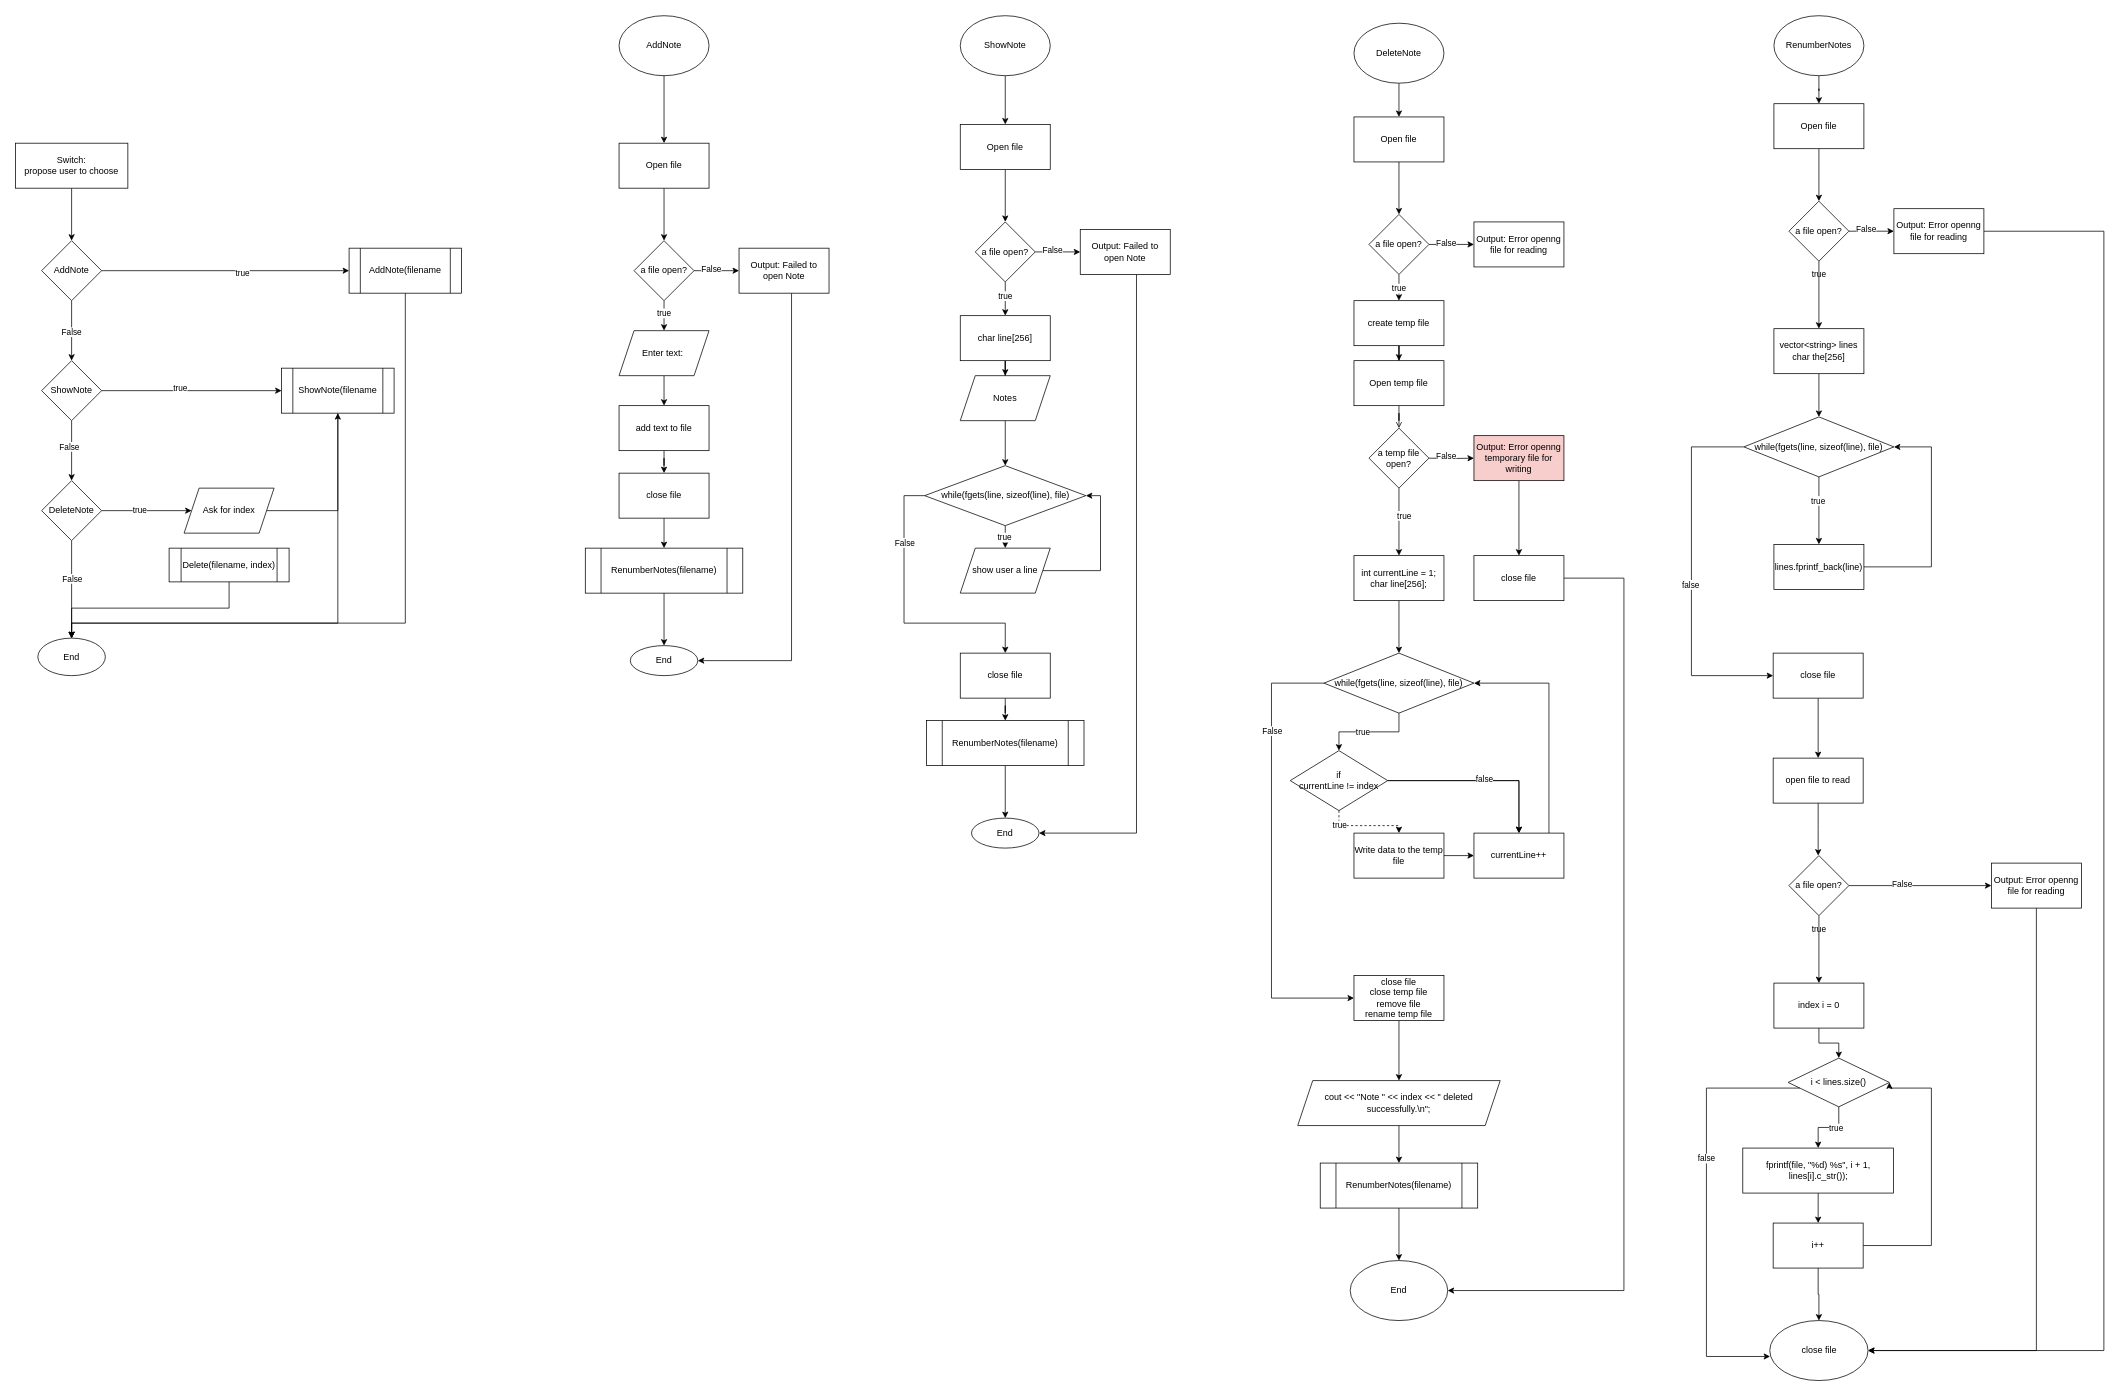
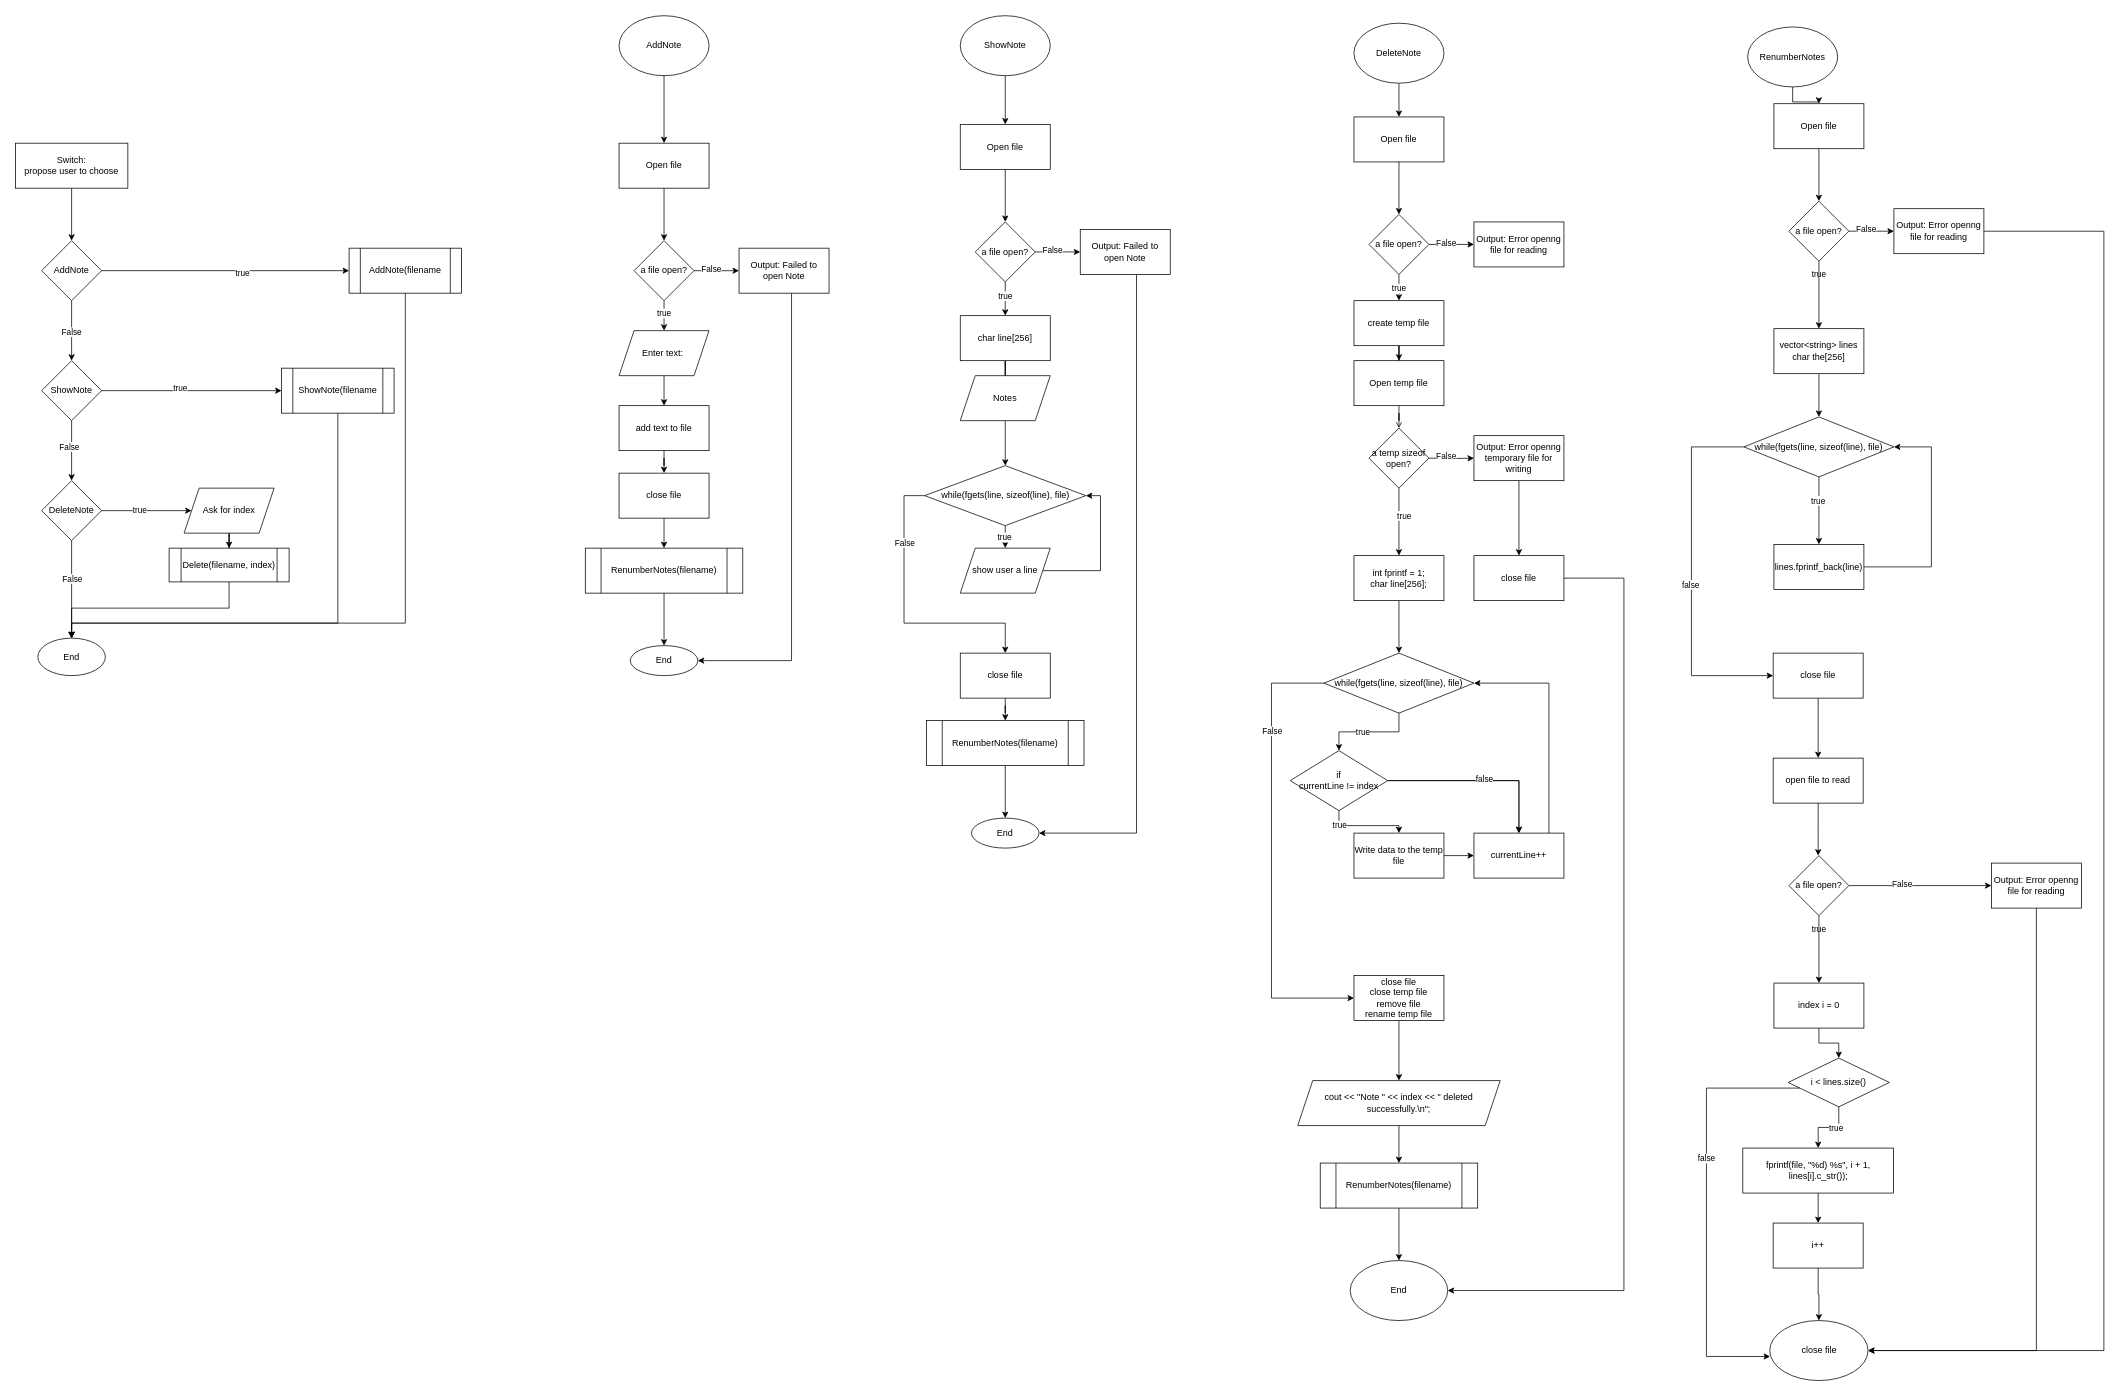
(1819, 45) -> (1793, 57)
(1005, 369) -> (1005, 370)
(1399, 458) -> (1399, 458)
(1519, 458) -> (1519, 458)
(301, 510) -> (229, 543)
(1399, 578) -> (1399, 578)
(1374, 825) -> (1374, 825)
(1932, 1199) -> none
